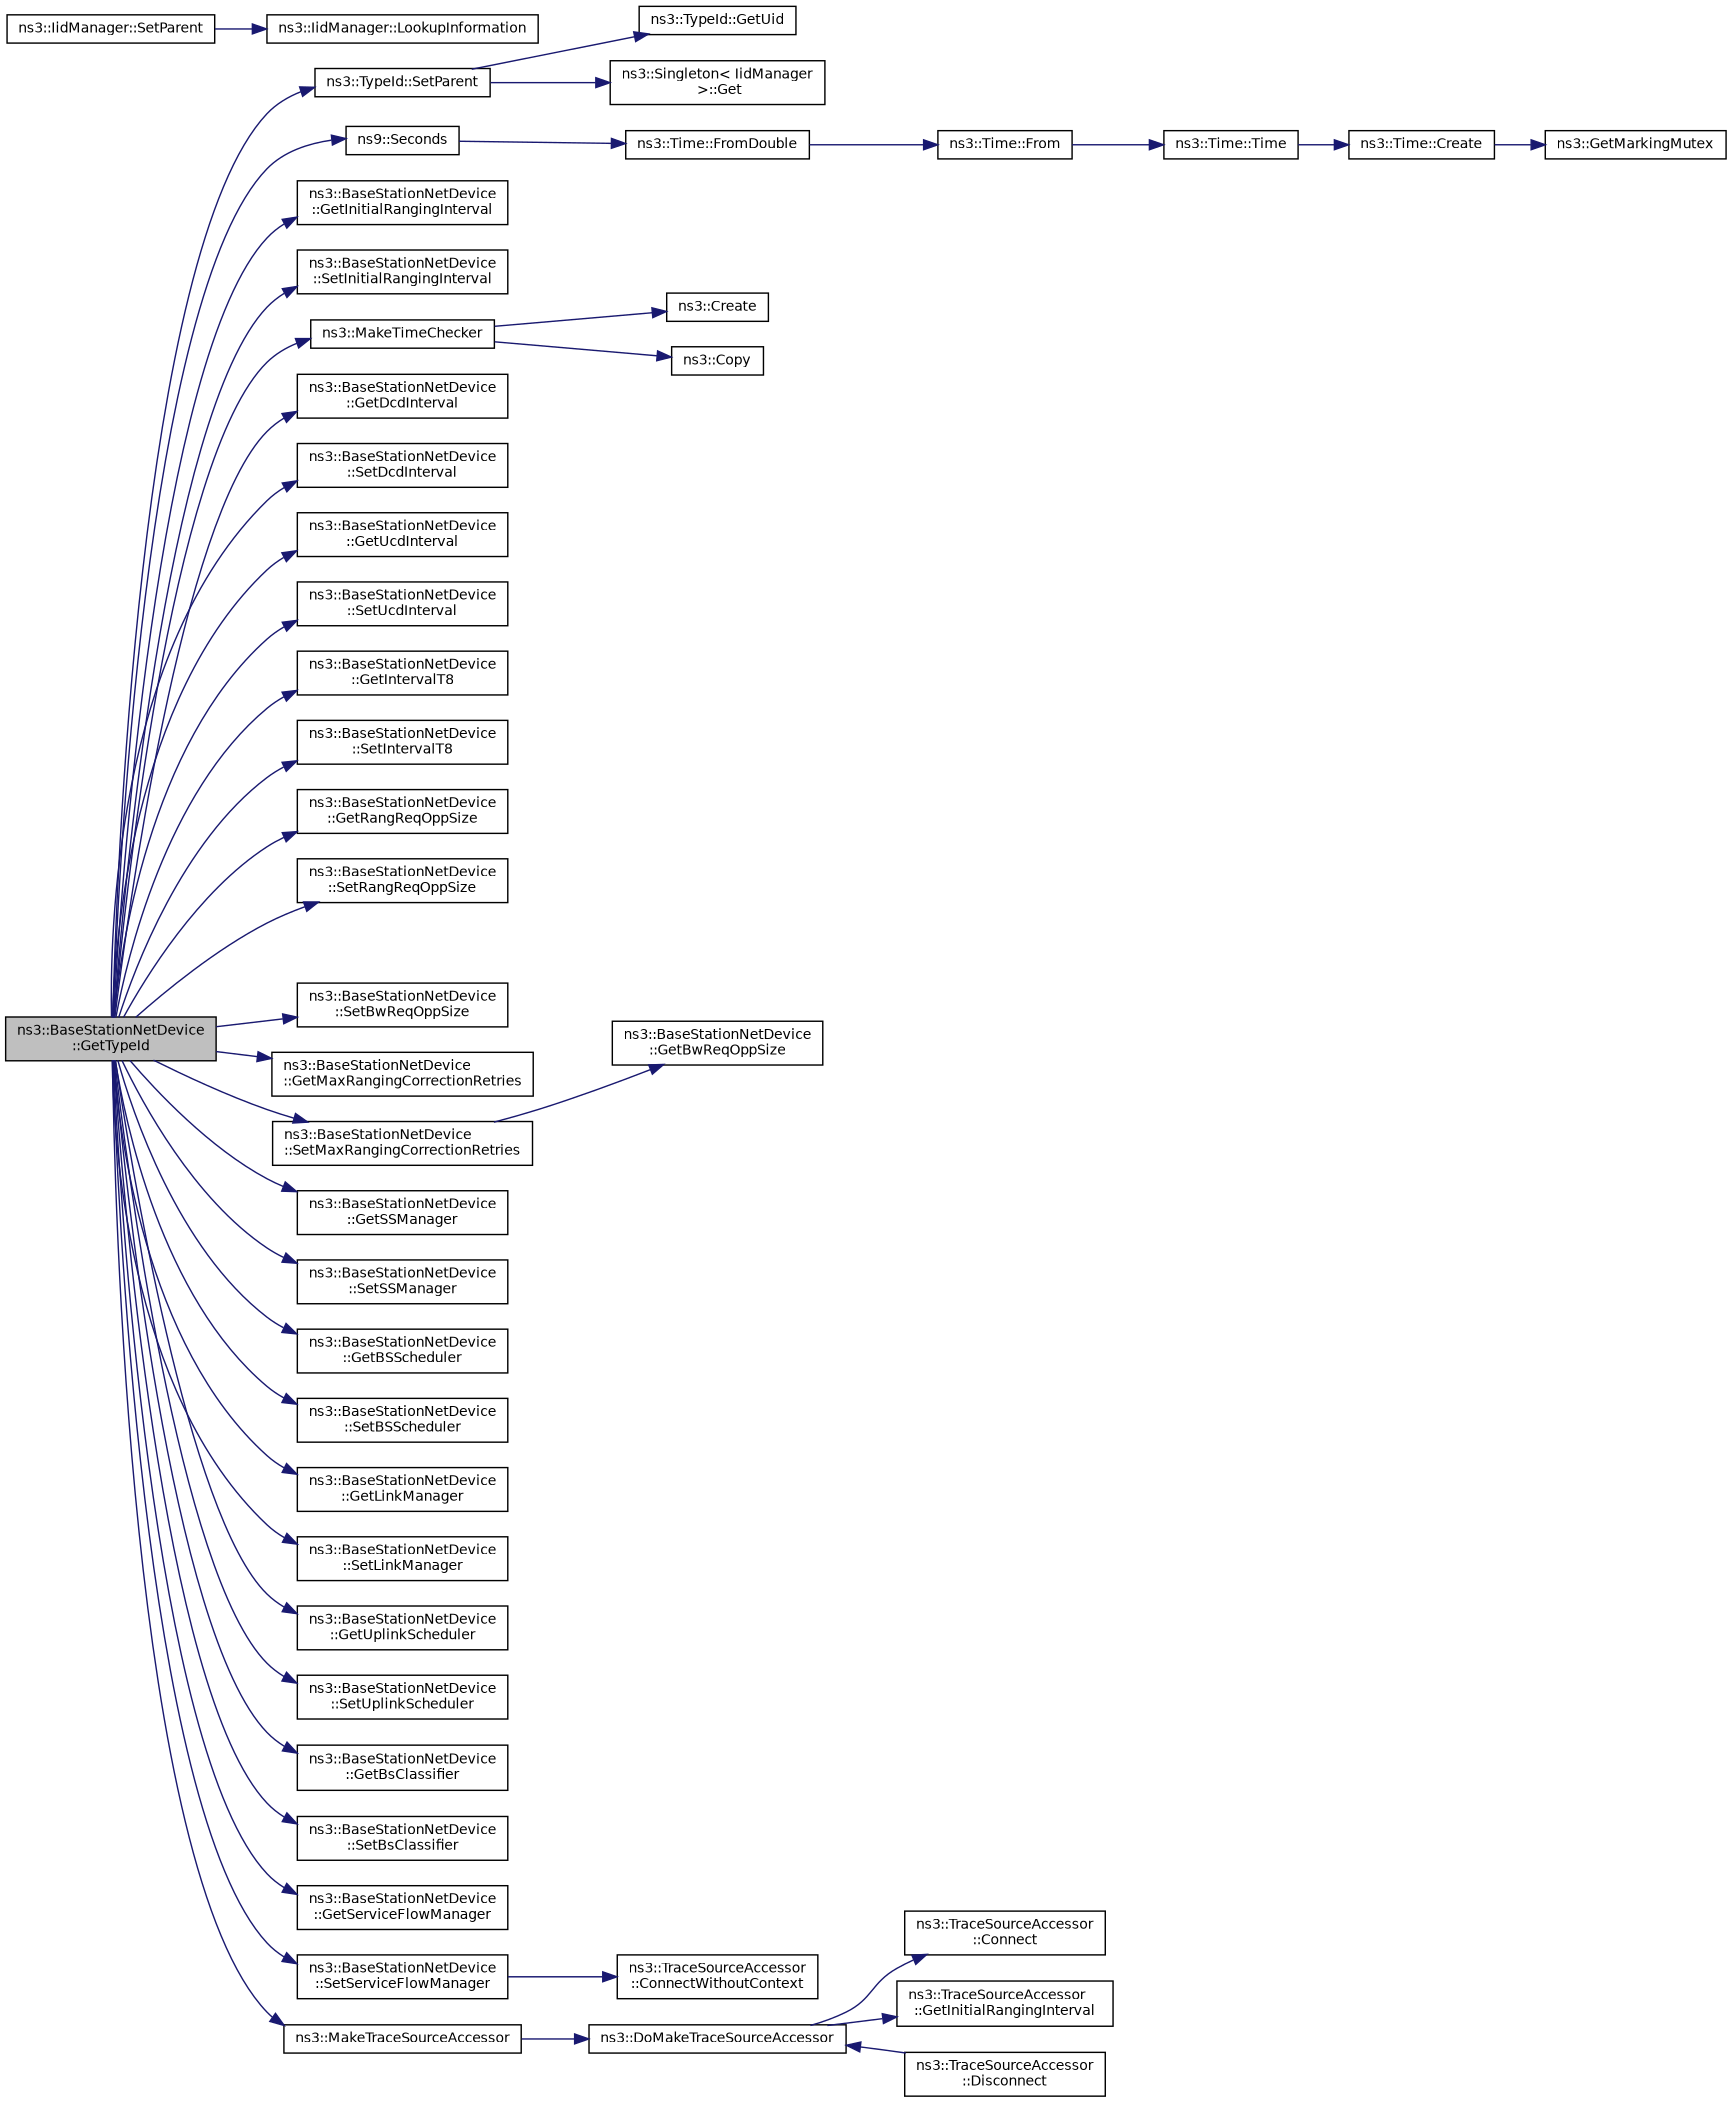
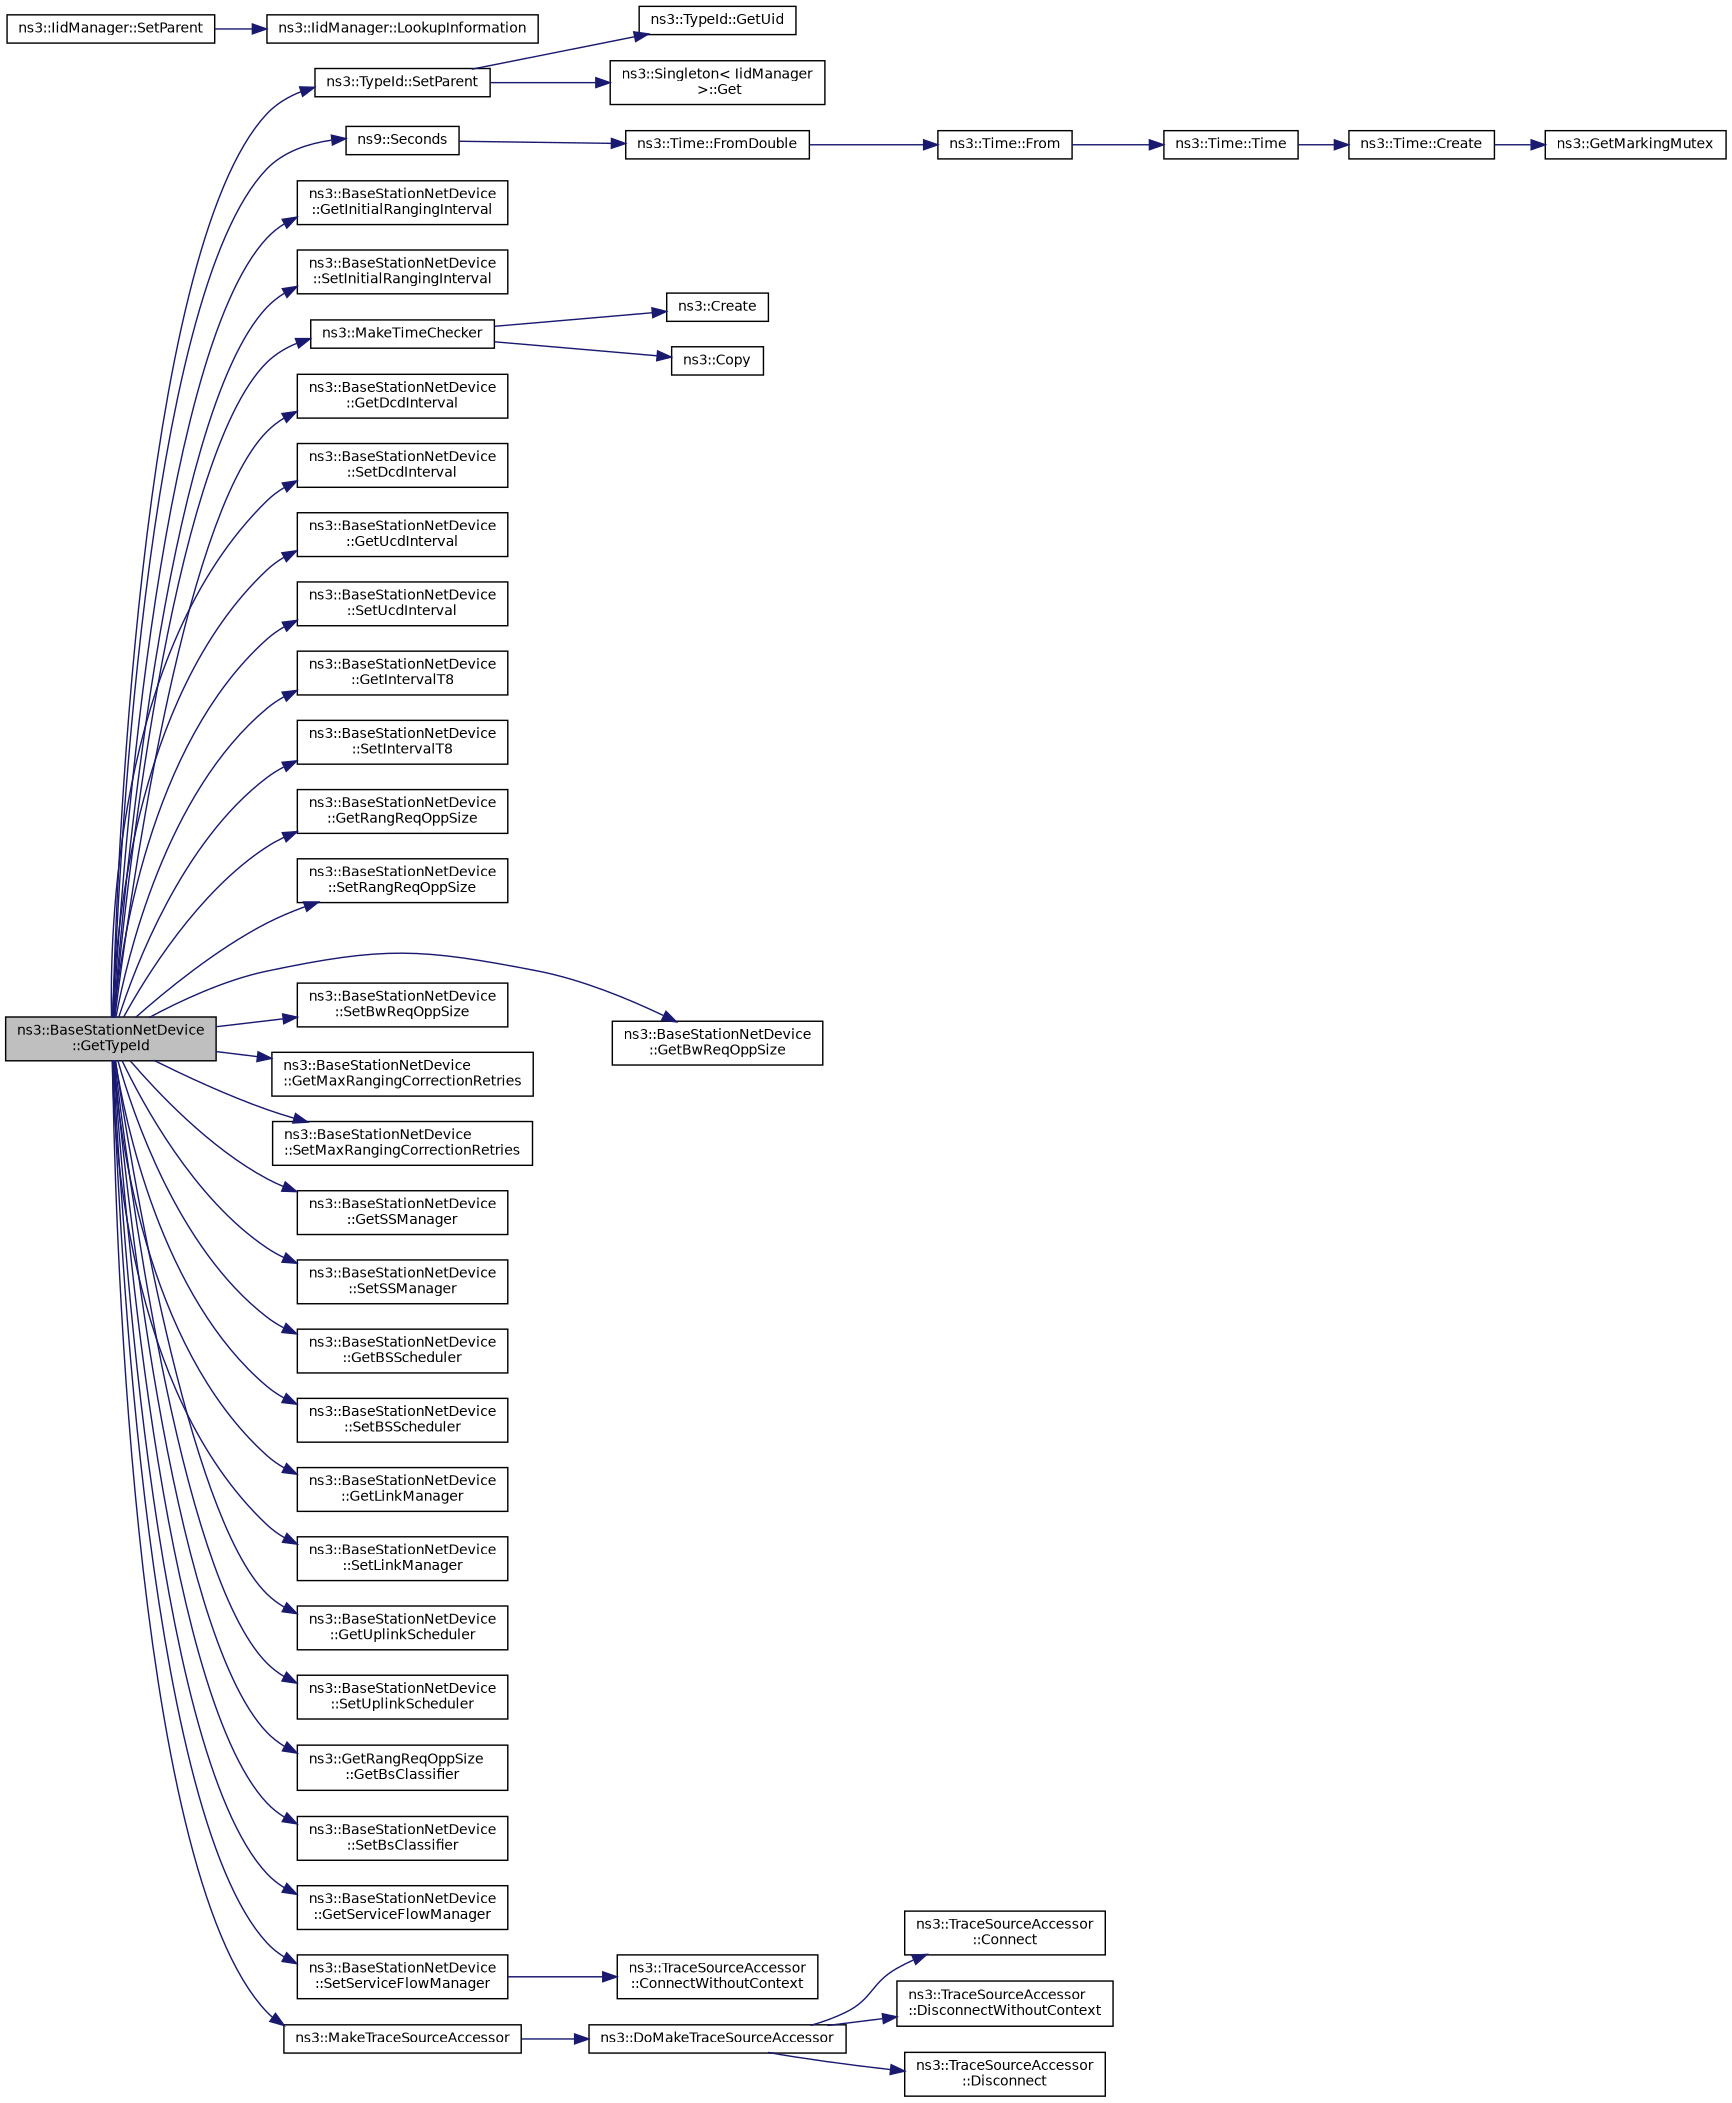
(573, 1098) -> (406, 953)
(403, 1768) -> (403, 1768)
(1005, 2004) -> (1005, 2004)
(883, 2050) -> (829, 2062)
